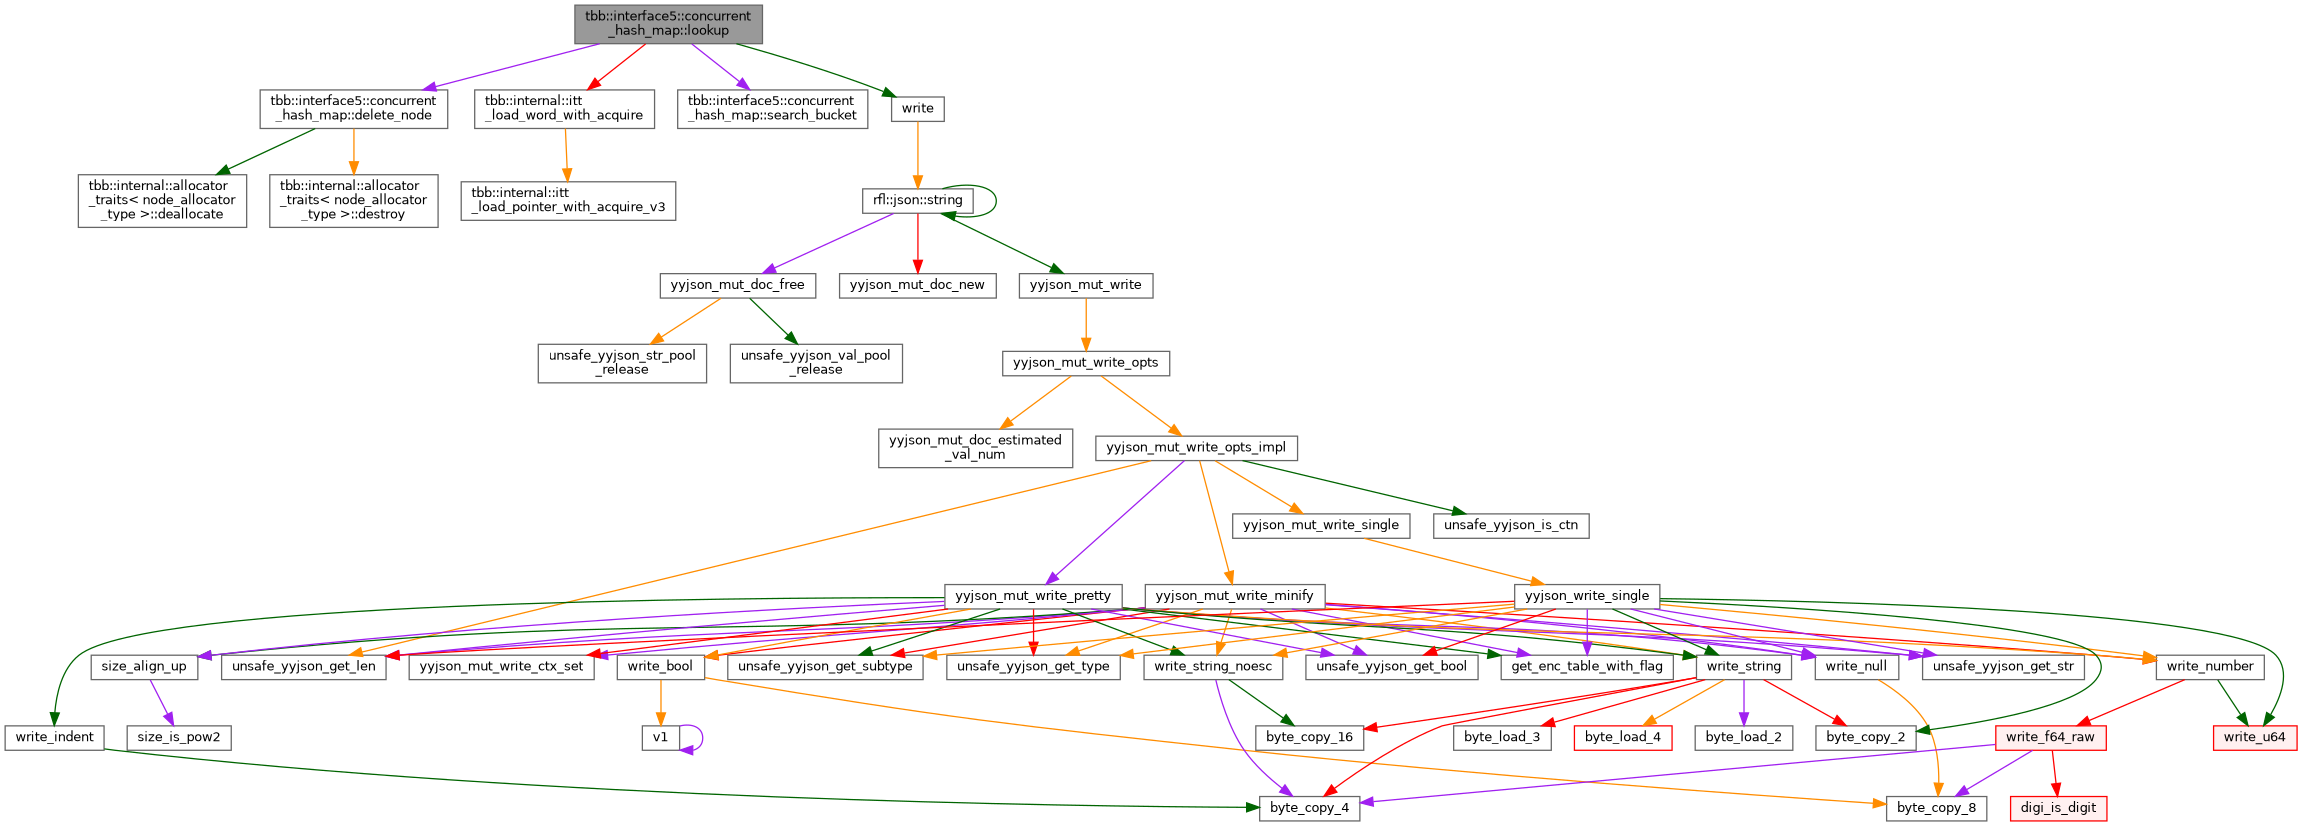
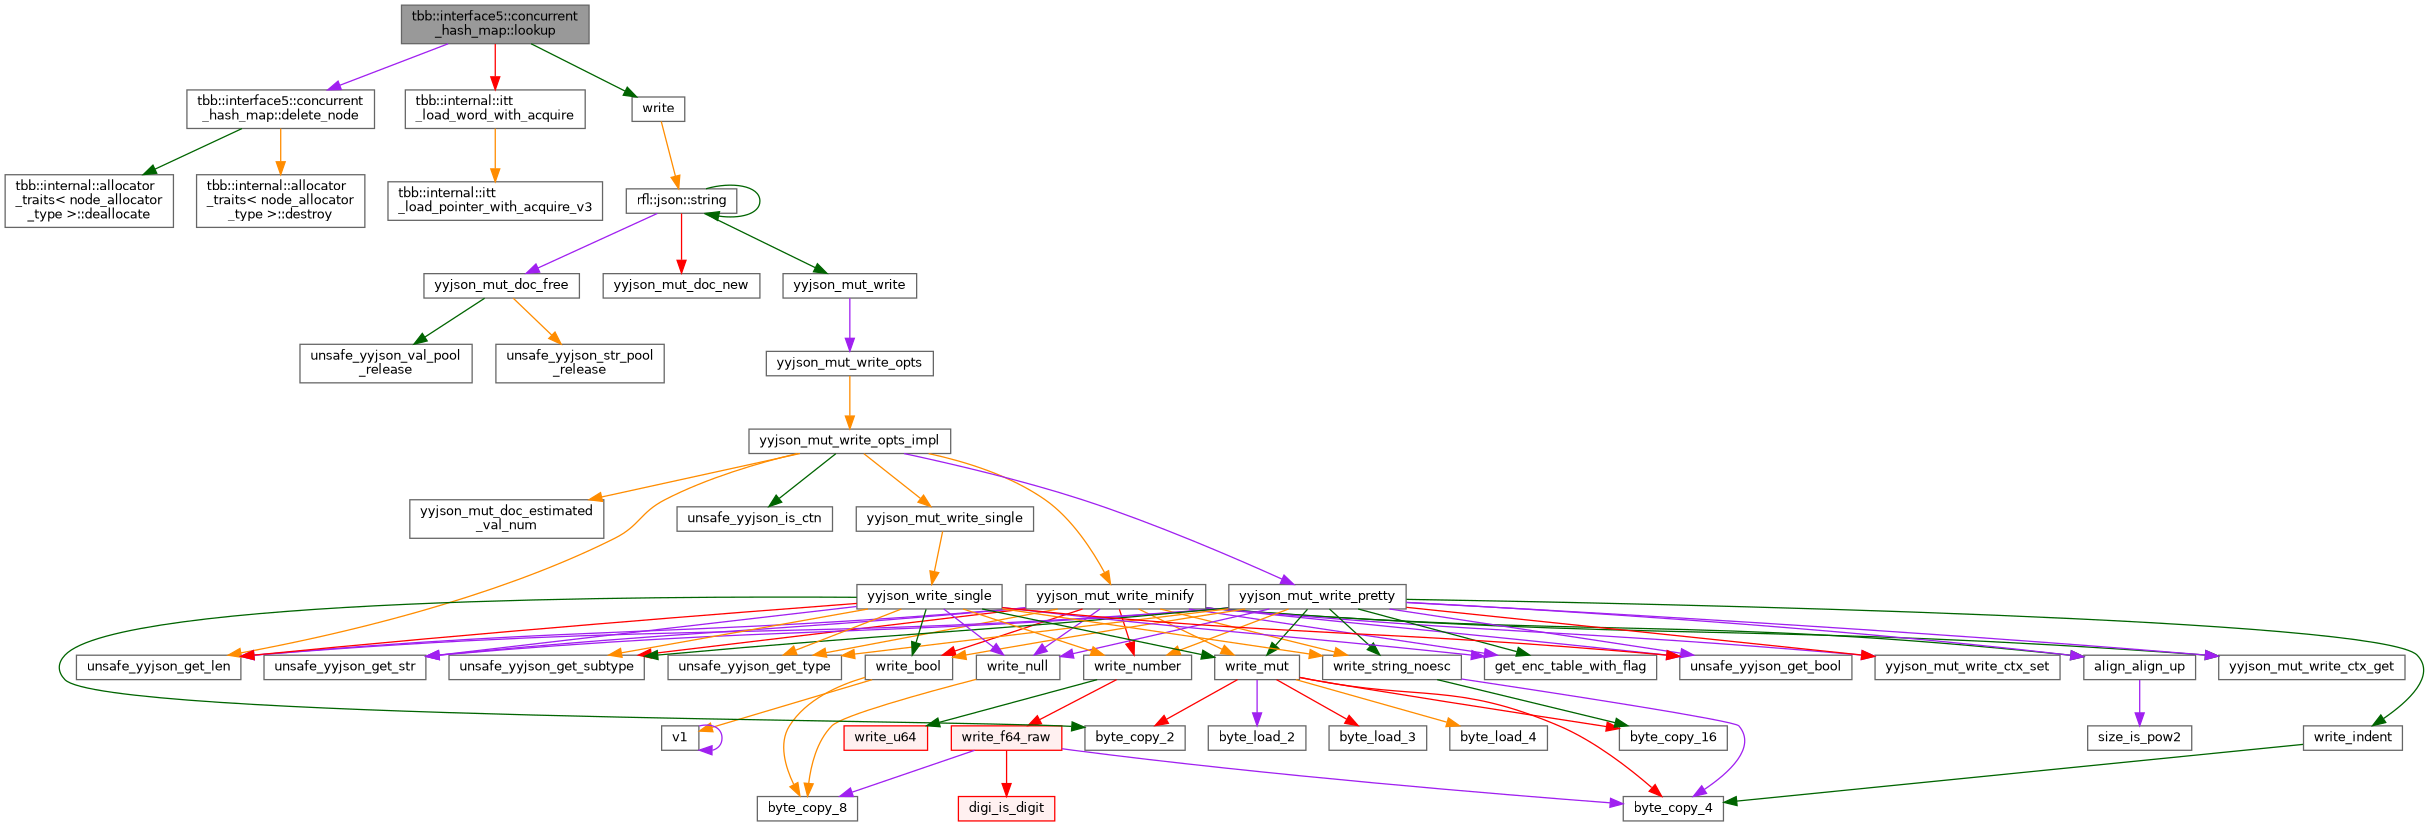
(773, 109) -> none
(1086, 318) -> (850, 318)
(1041, 398) -> (701, 475)
(2003, 610) -> (921, 626)
(1034, 626) -> (957, 642)
(145, 667) -> (2140, 667)
(1744, 667) -> (1257, 667)
none -> (2312, 667)
(1623, 738) -> (1499, 738)
